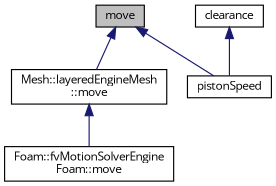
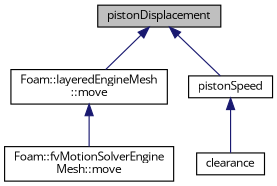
(120, 16) -> (159, 16)
(229, 57) -> (231, 131)
(89, 87) -> (89, 87)
(89, 164) -> (89, 164)
